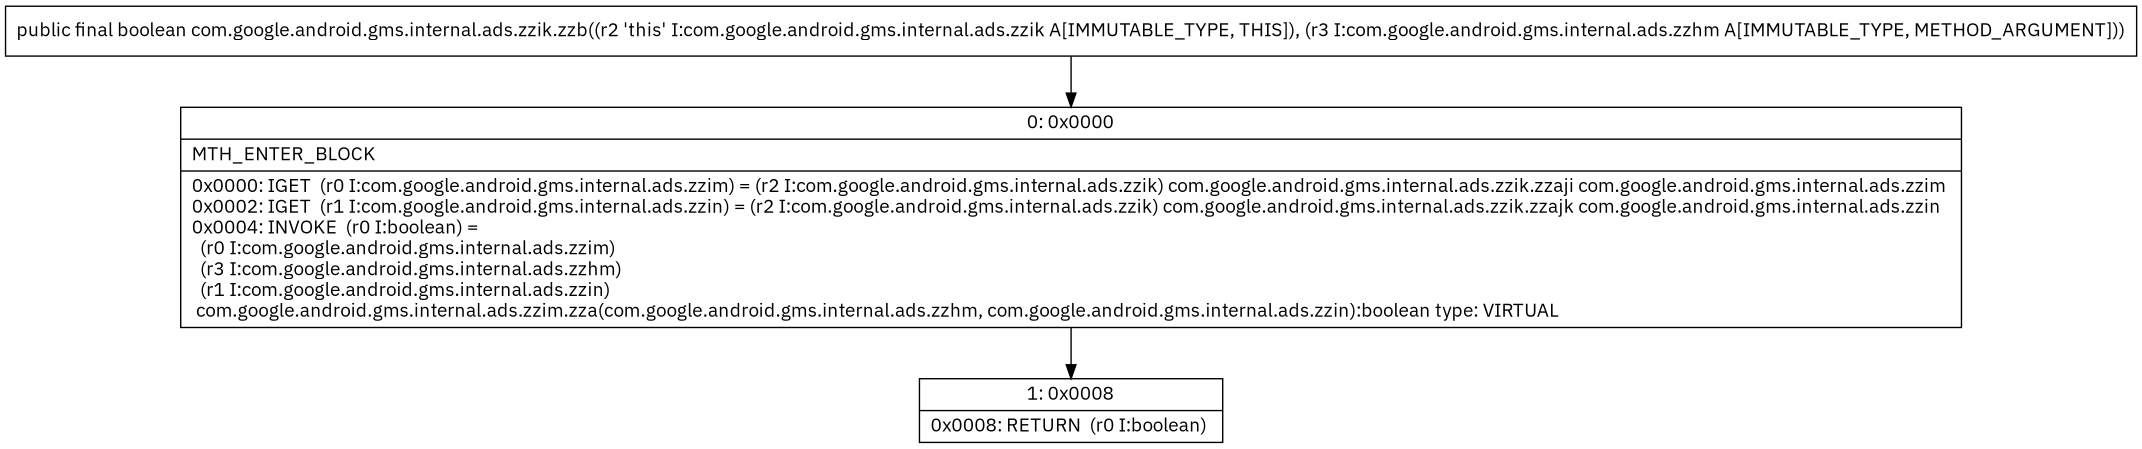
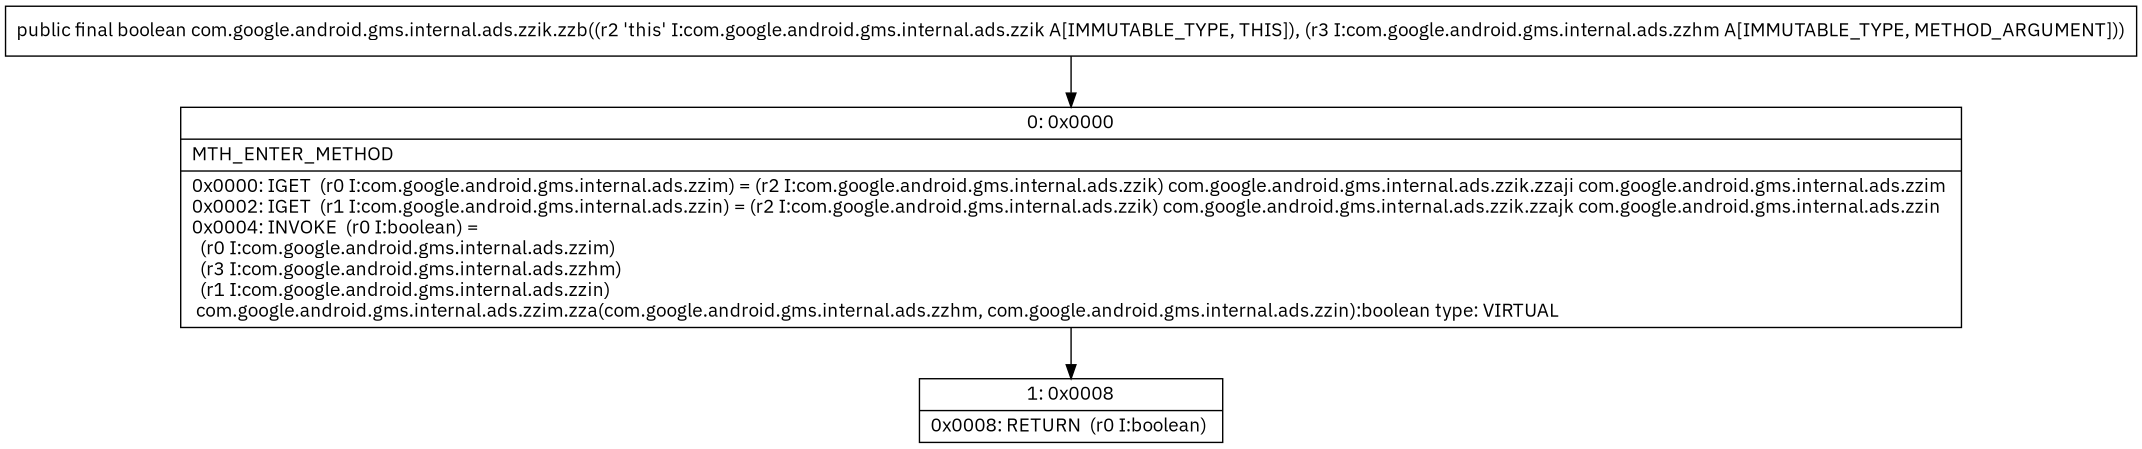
(284, 154) -> (294, 154)
